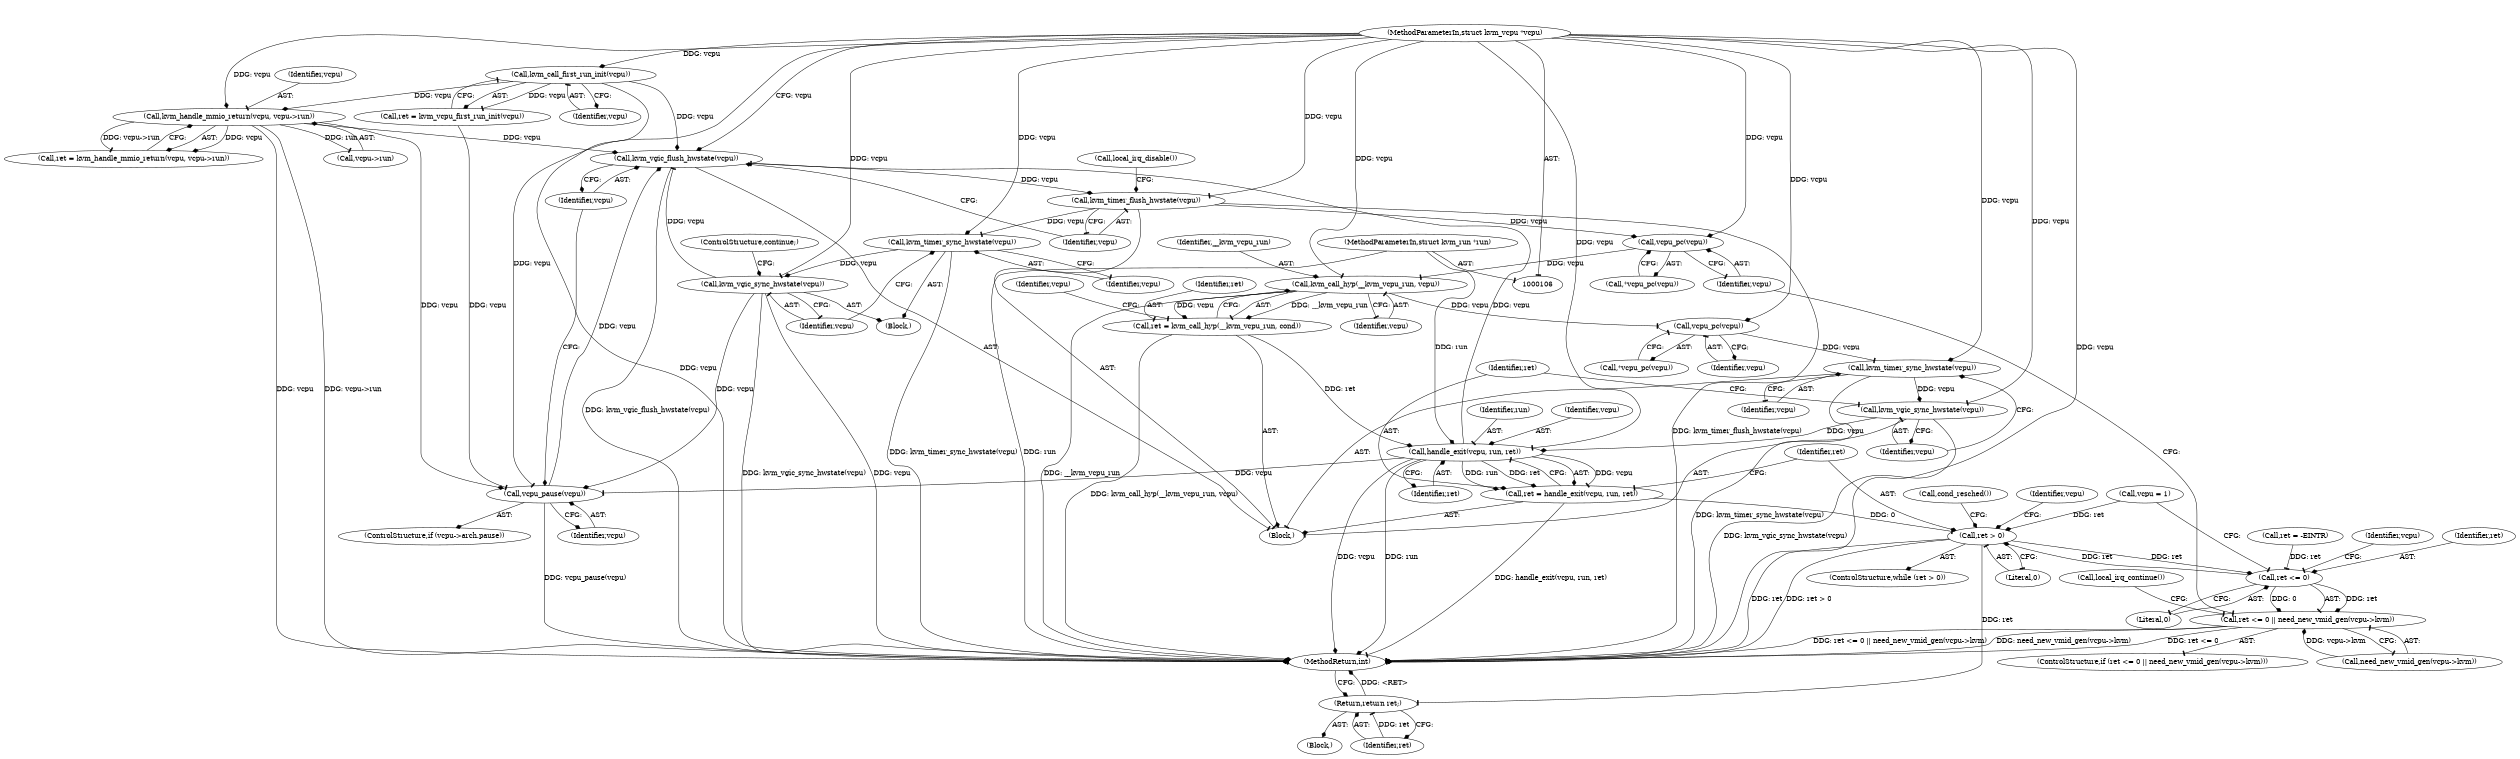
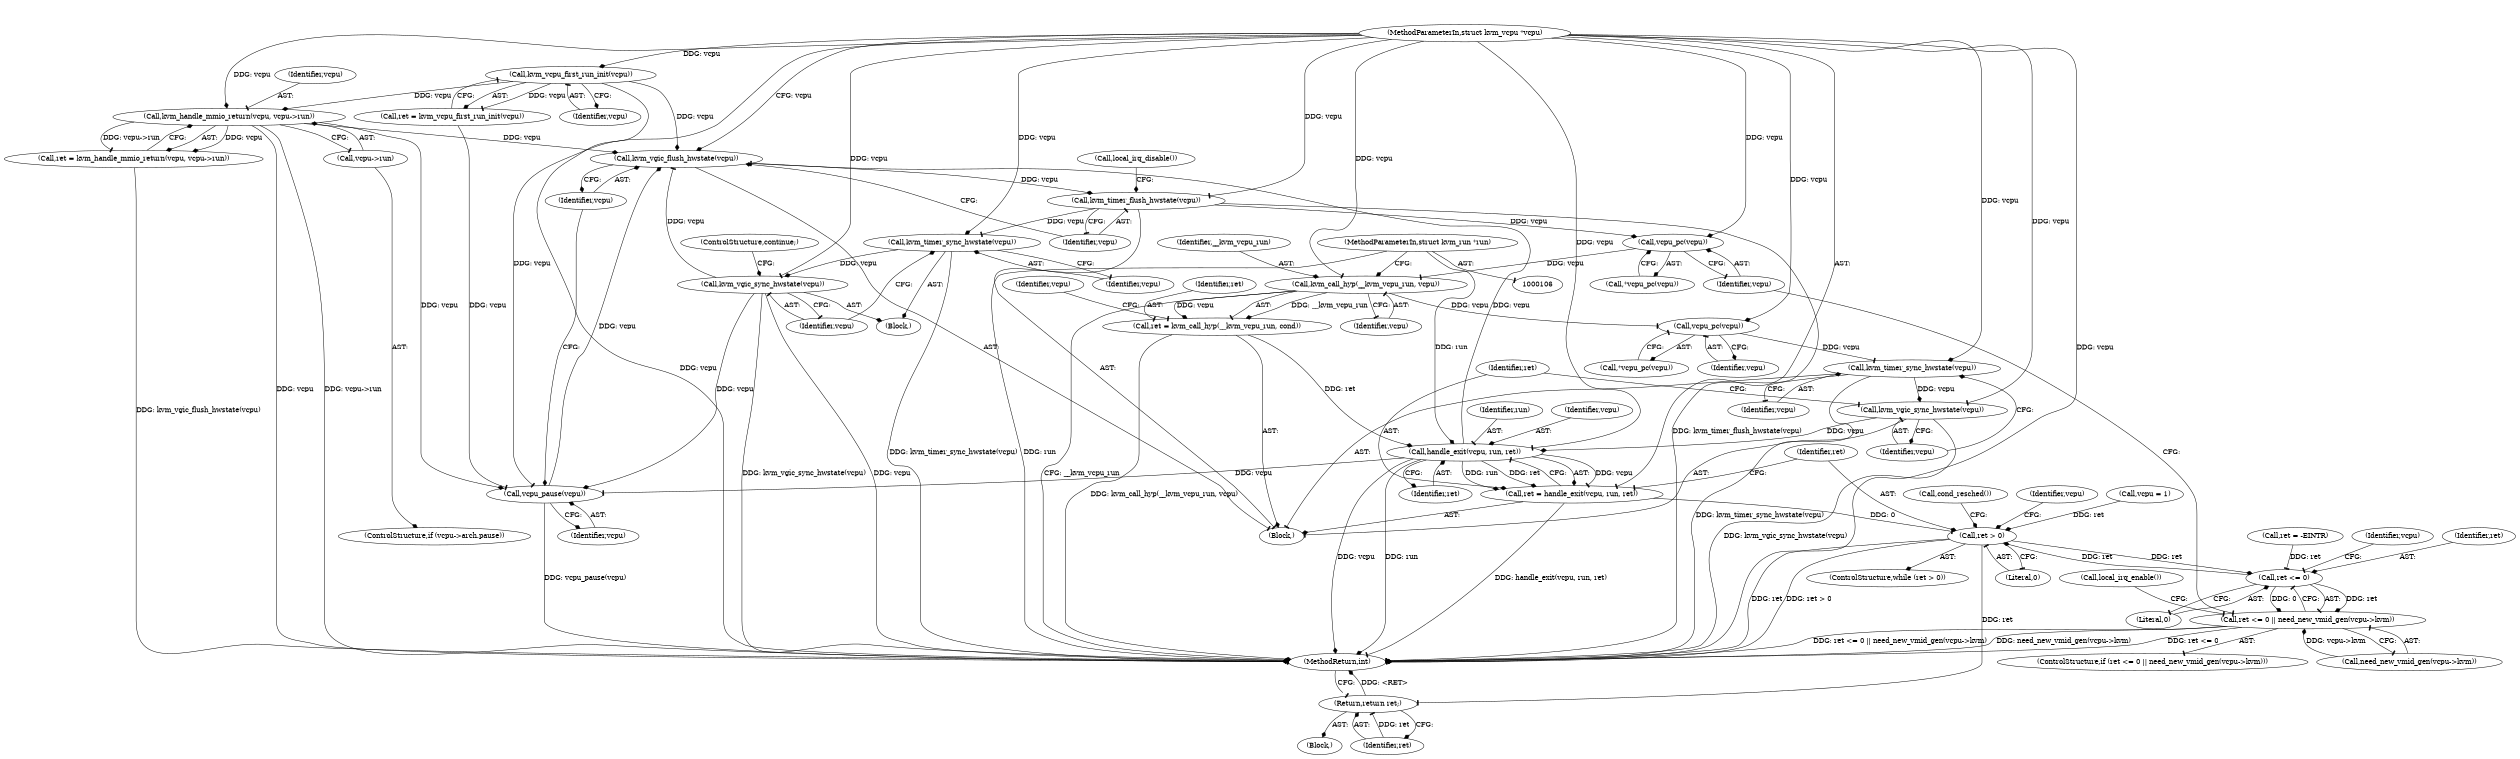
(571, 75) -> (571, 75)
(341, 138) -> (341, 138)
(1544, 150) -> (1835, 206)
(1227, 300) -> (1394, 262)
(1082, 473) -> (1082, 473)
(493, 514) -> (392, 347)
(2211, 537) -> (2301, 599)
(2121, 578) -> (2121, 578)
(705, 642) -> (311, 647)
(1336, 683) -> (1336, 683)
